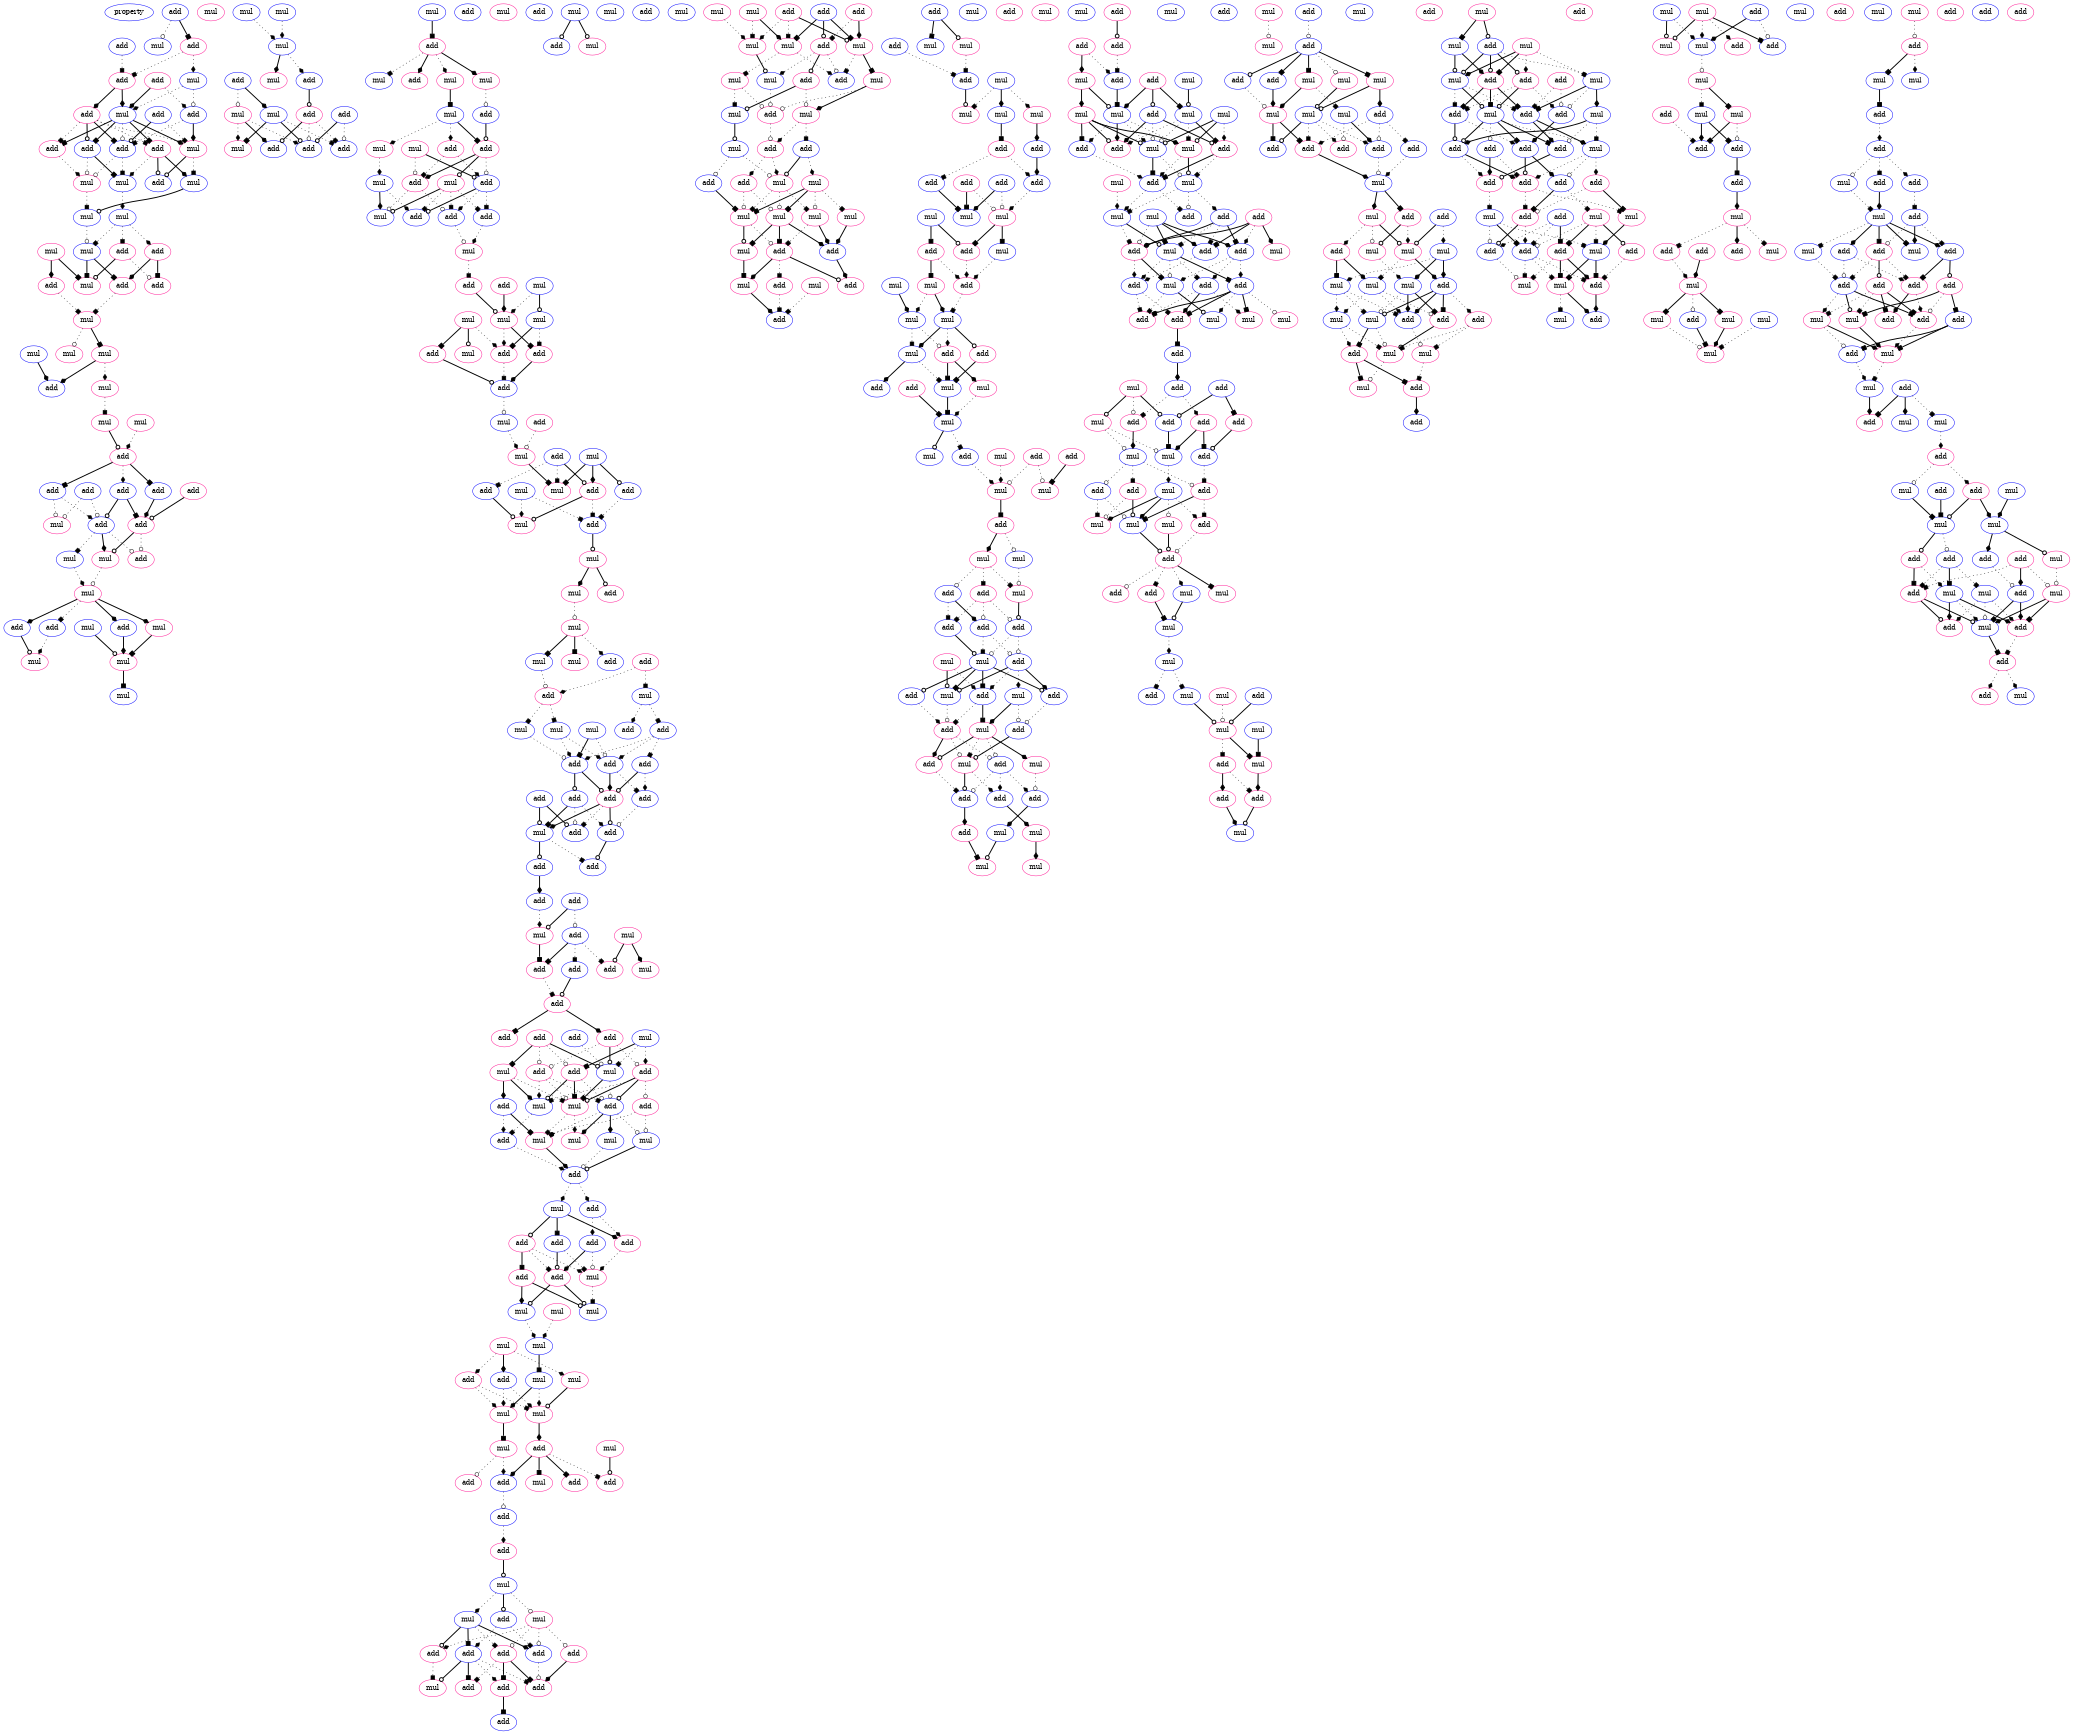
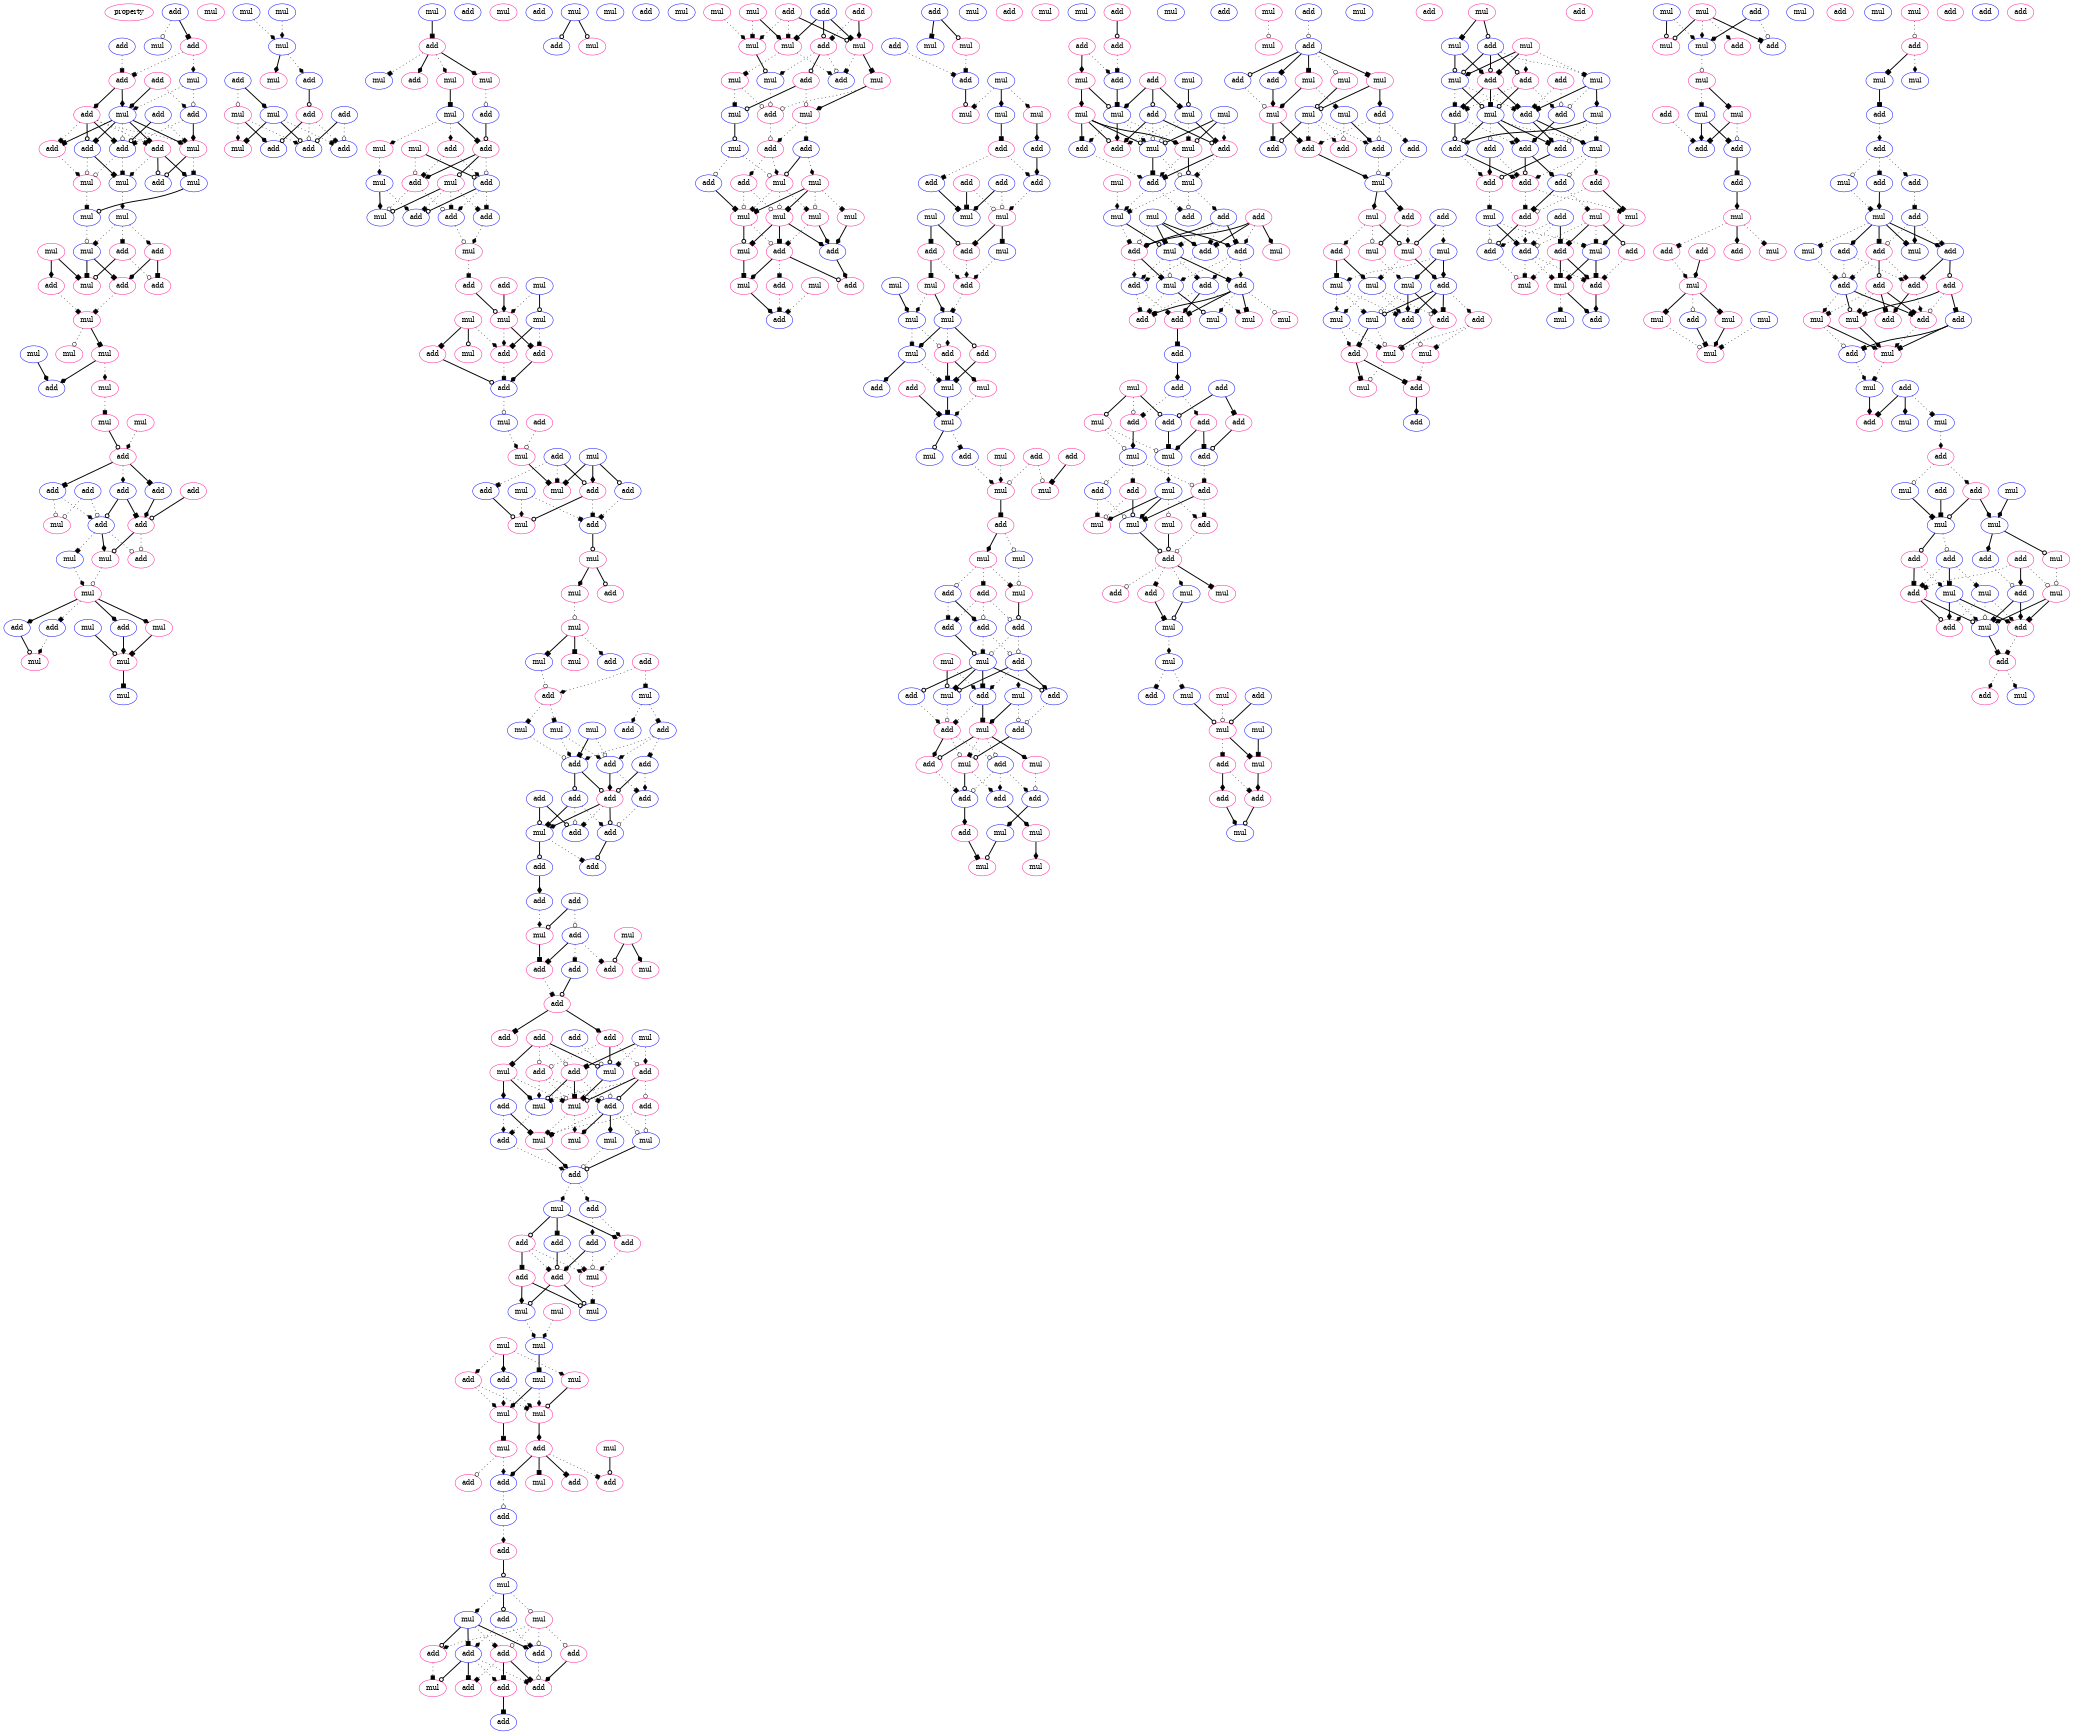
(129, 12) -> (129, 12)
